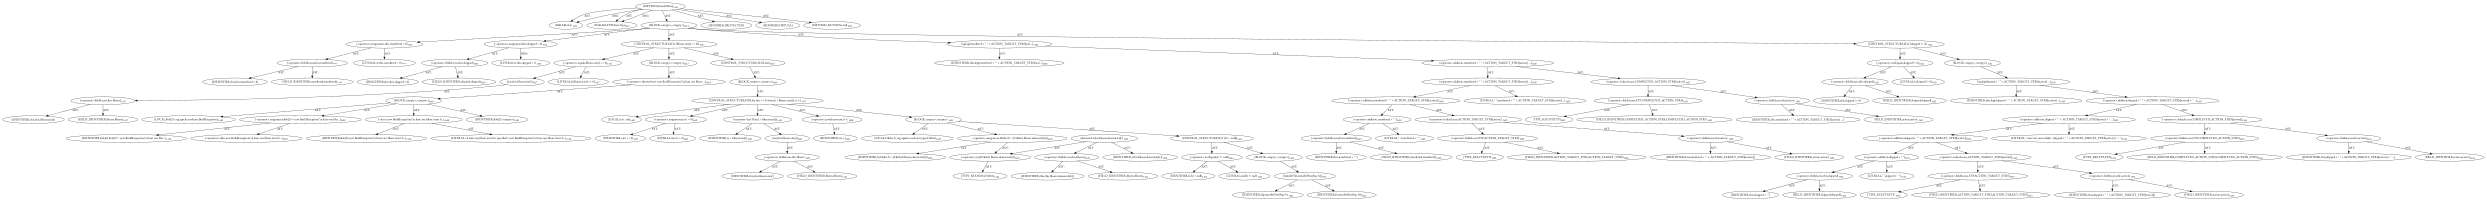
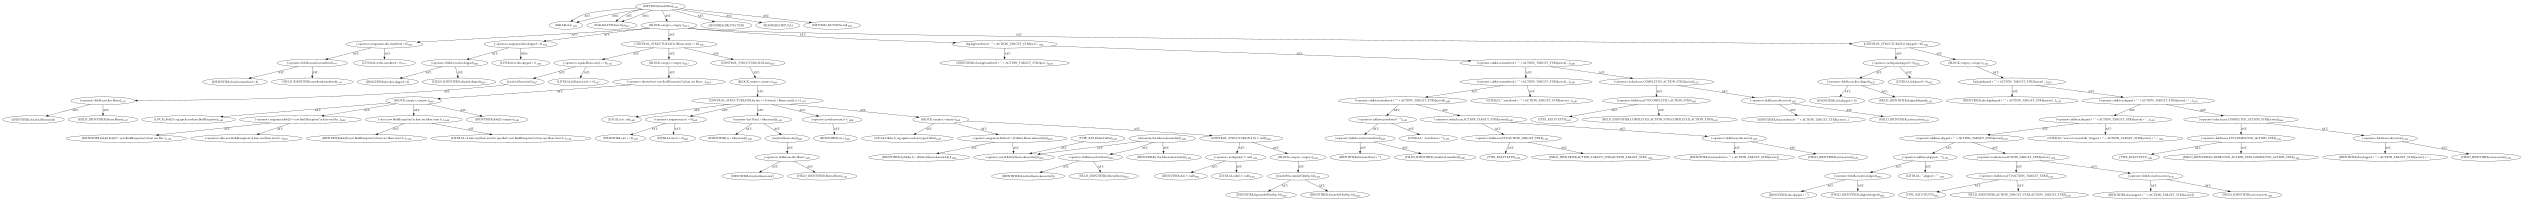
(986, 166) -> (1058, 147)
